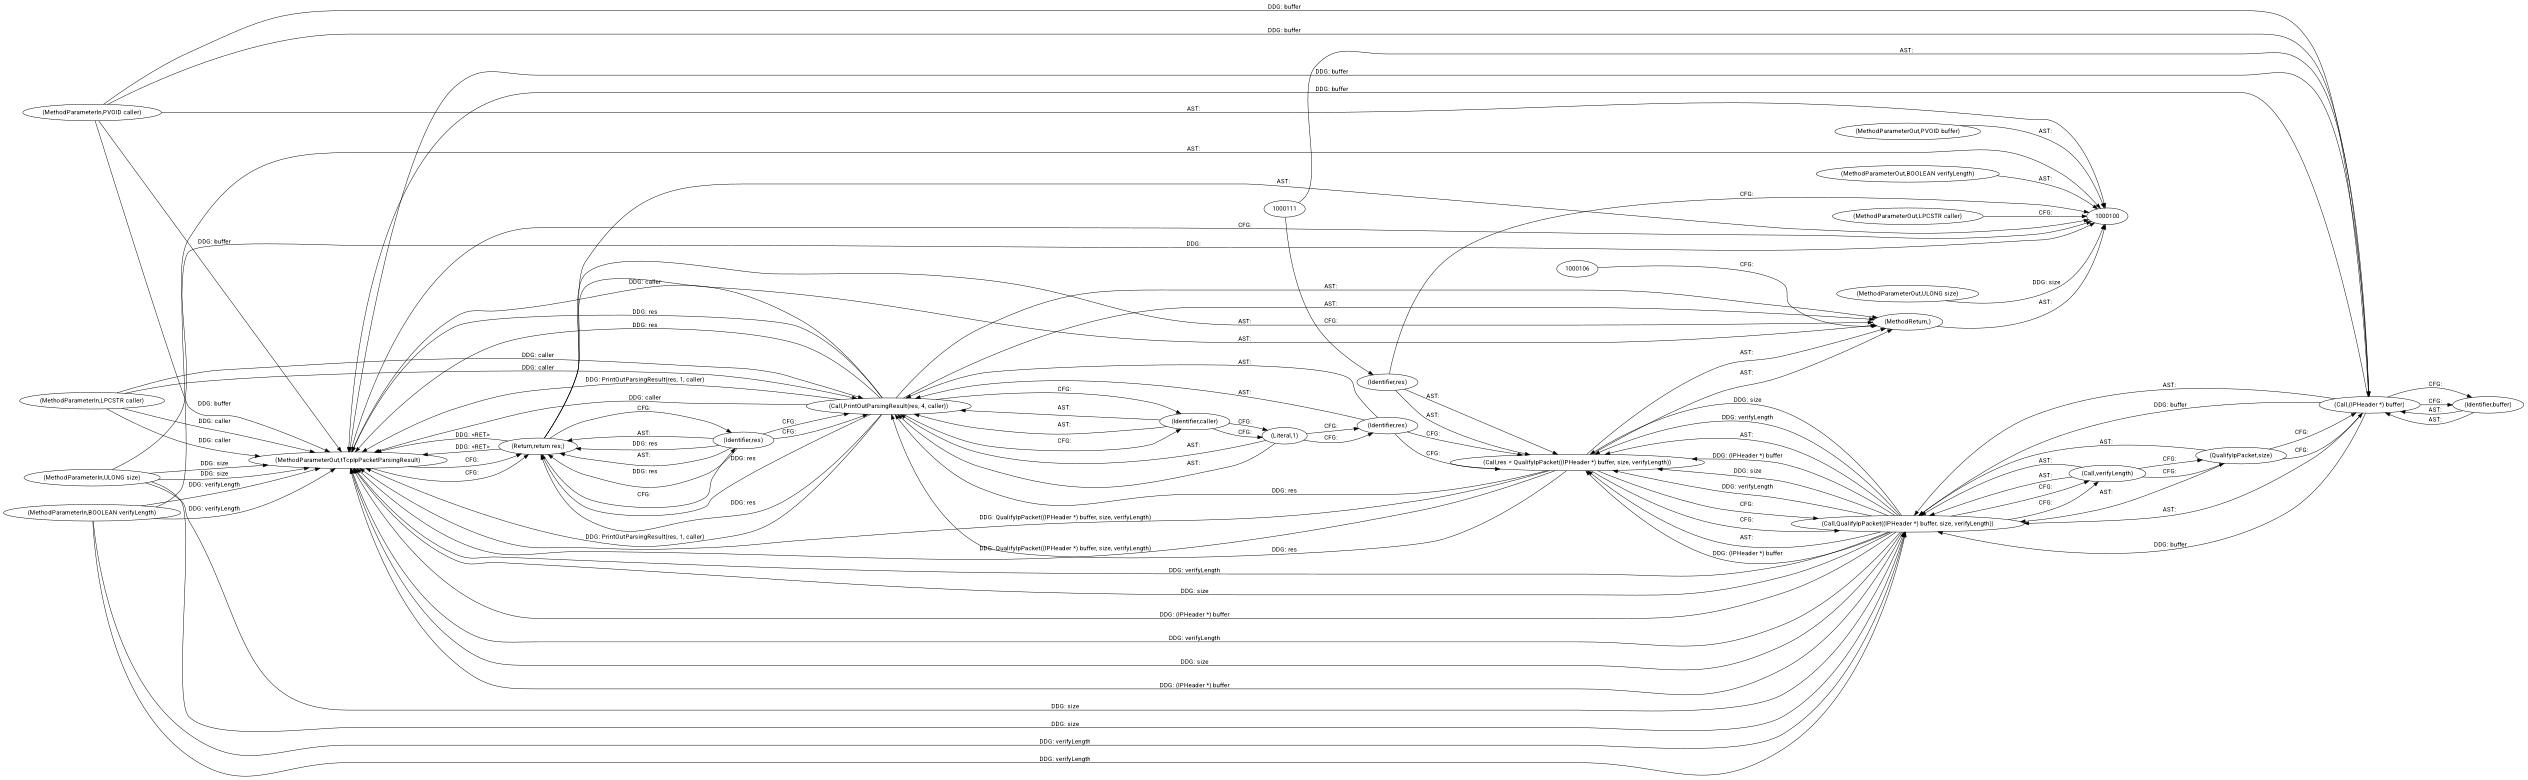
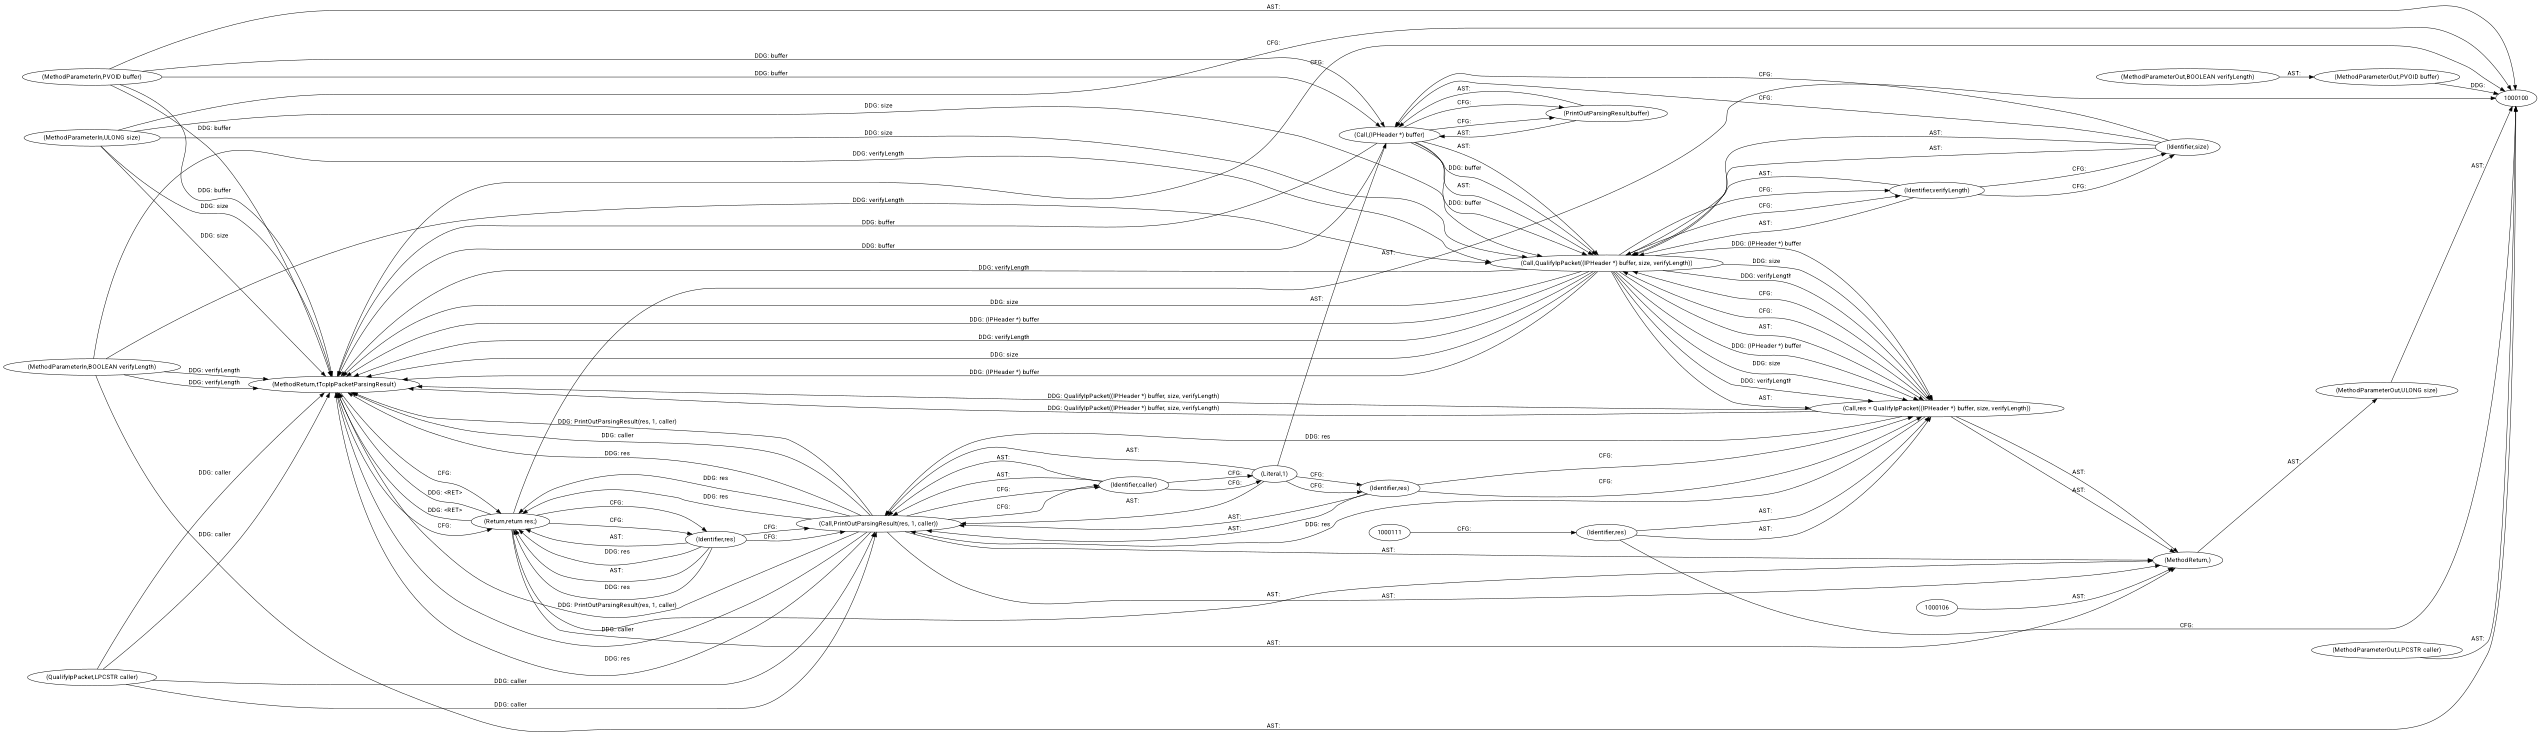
(1908, 54) -> (1326, 314)
(92, 113) -> (92, 77)
(2047, 131) -> (2479, 86)
(1195, 149) -> (1275, 43)
(2047, 185) -> (2294, 77)
(2047, 213) -> (2479, 639)
(1195, 244) -> (1275, 726)
(1748, 264) -> (2080, 596)
(2047, 282) -> (2479, 166)
(2044, 315) -> (2285, 477)
(92, 401) -> (92, 677)
(2488, 405) -> (1607, 113)
(889, 406) -> (879, 524)
(2241, 456) -> (2188, 147)
(348, 460) -> (334, 385)
(2107, 474) -> (1937, 190)
